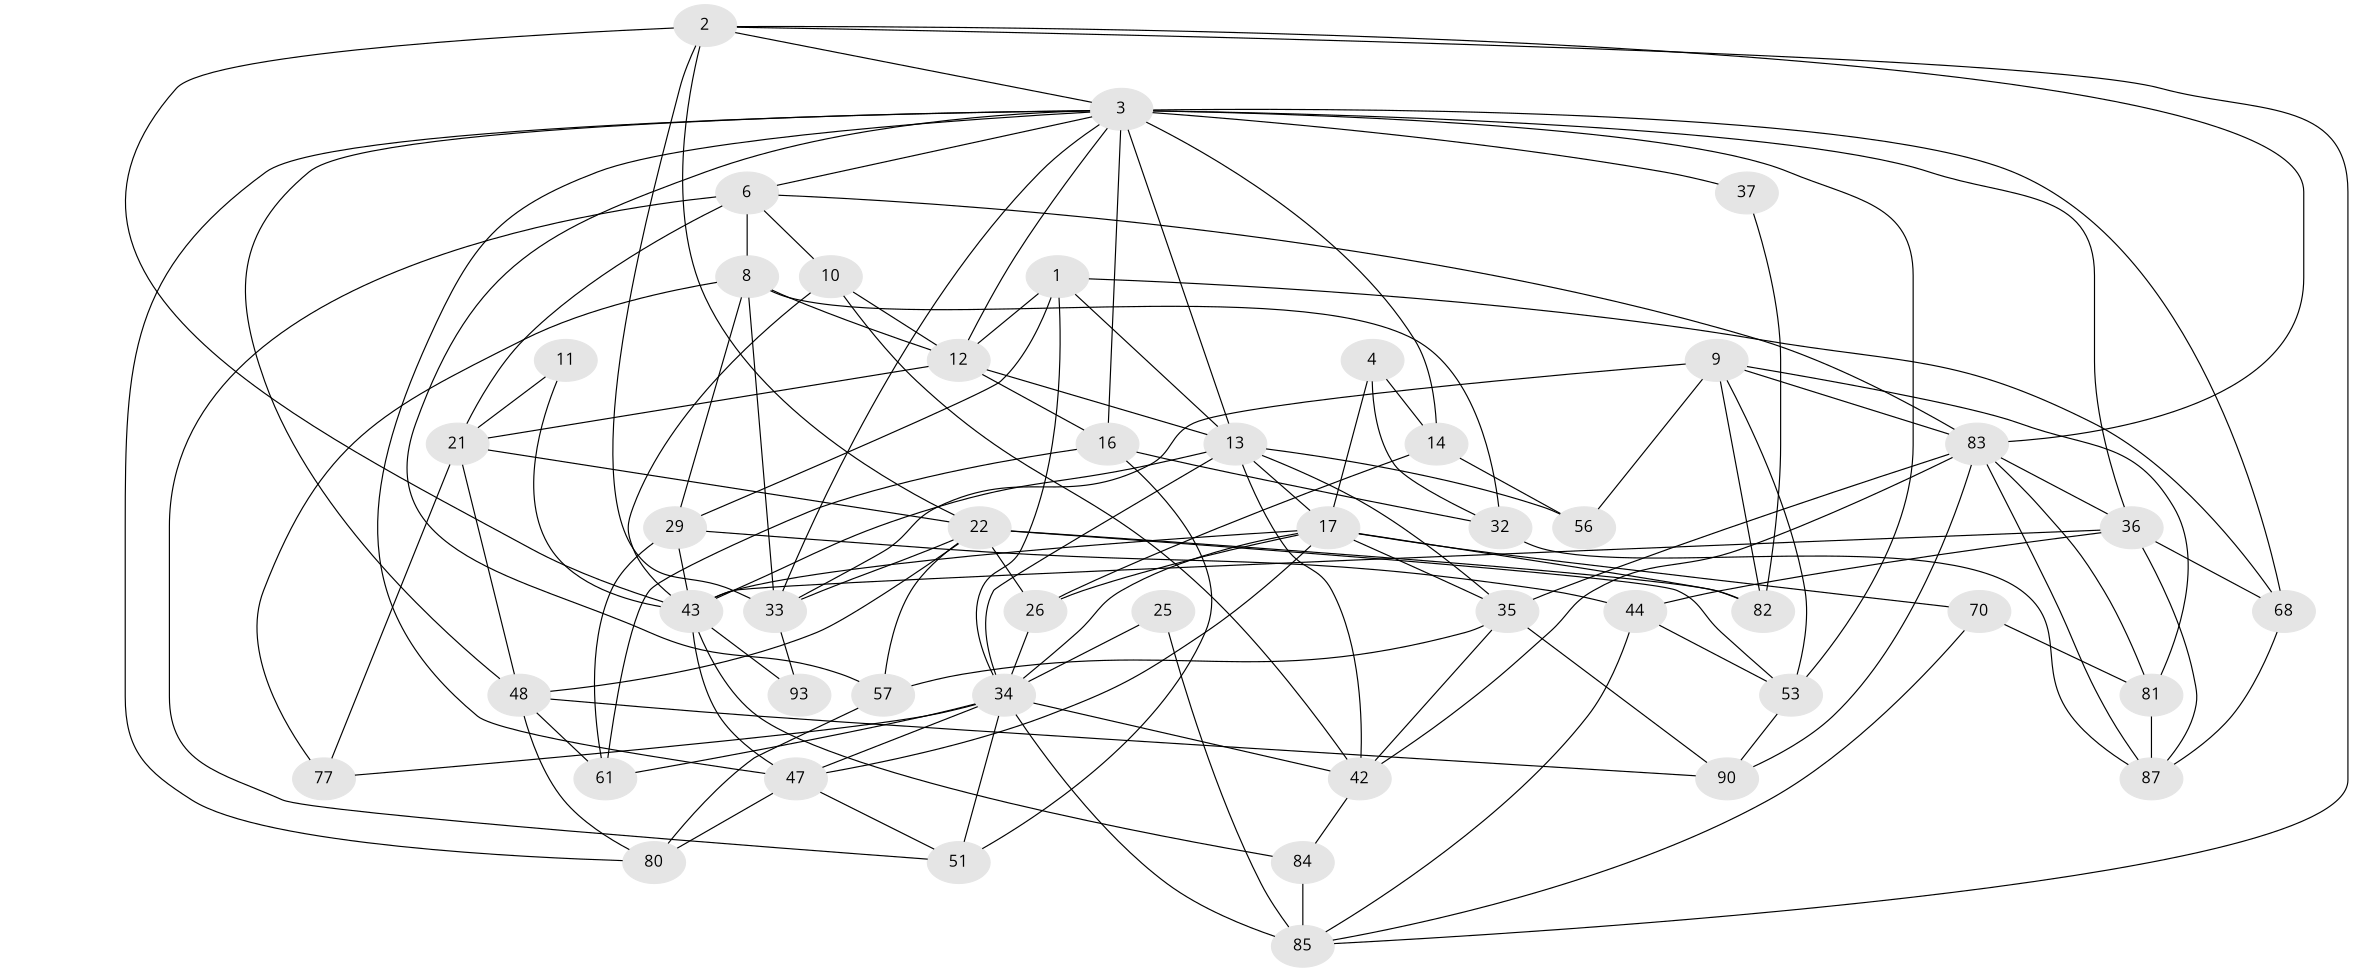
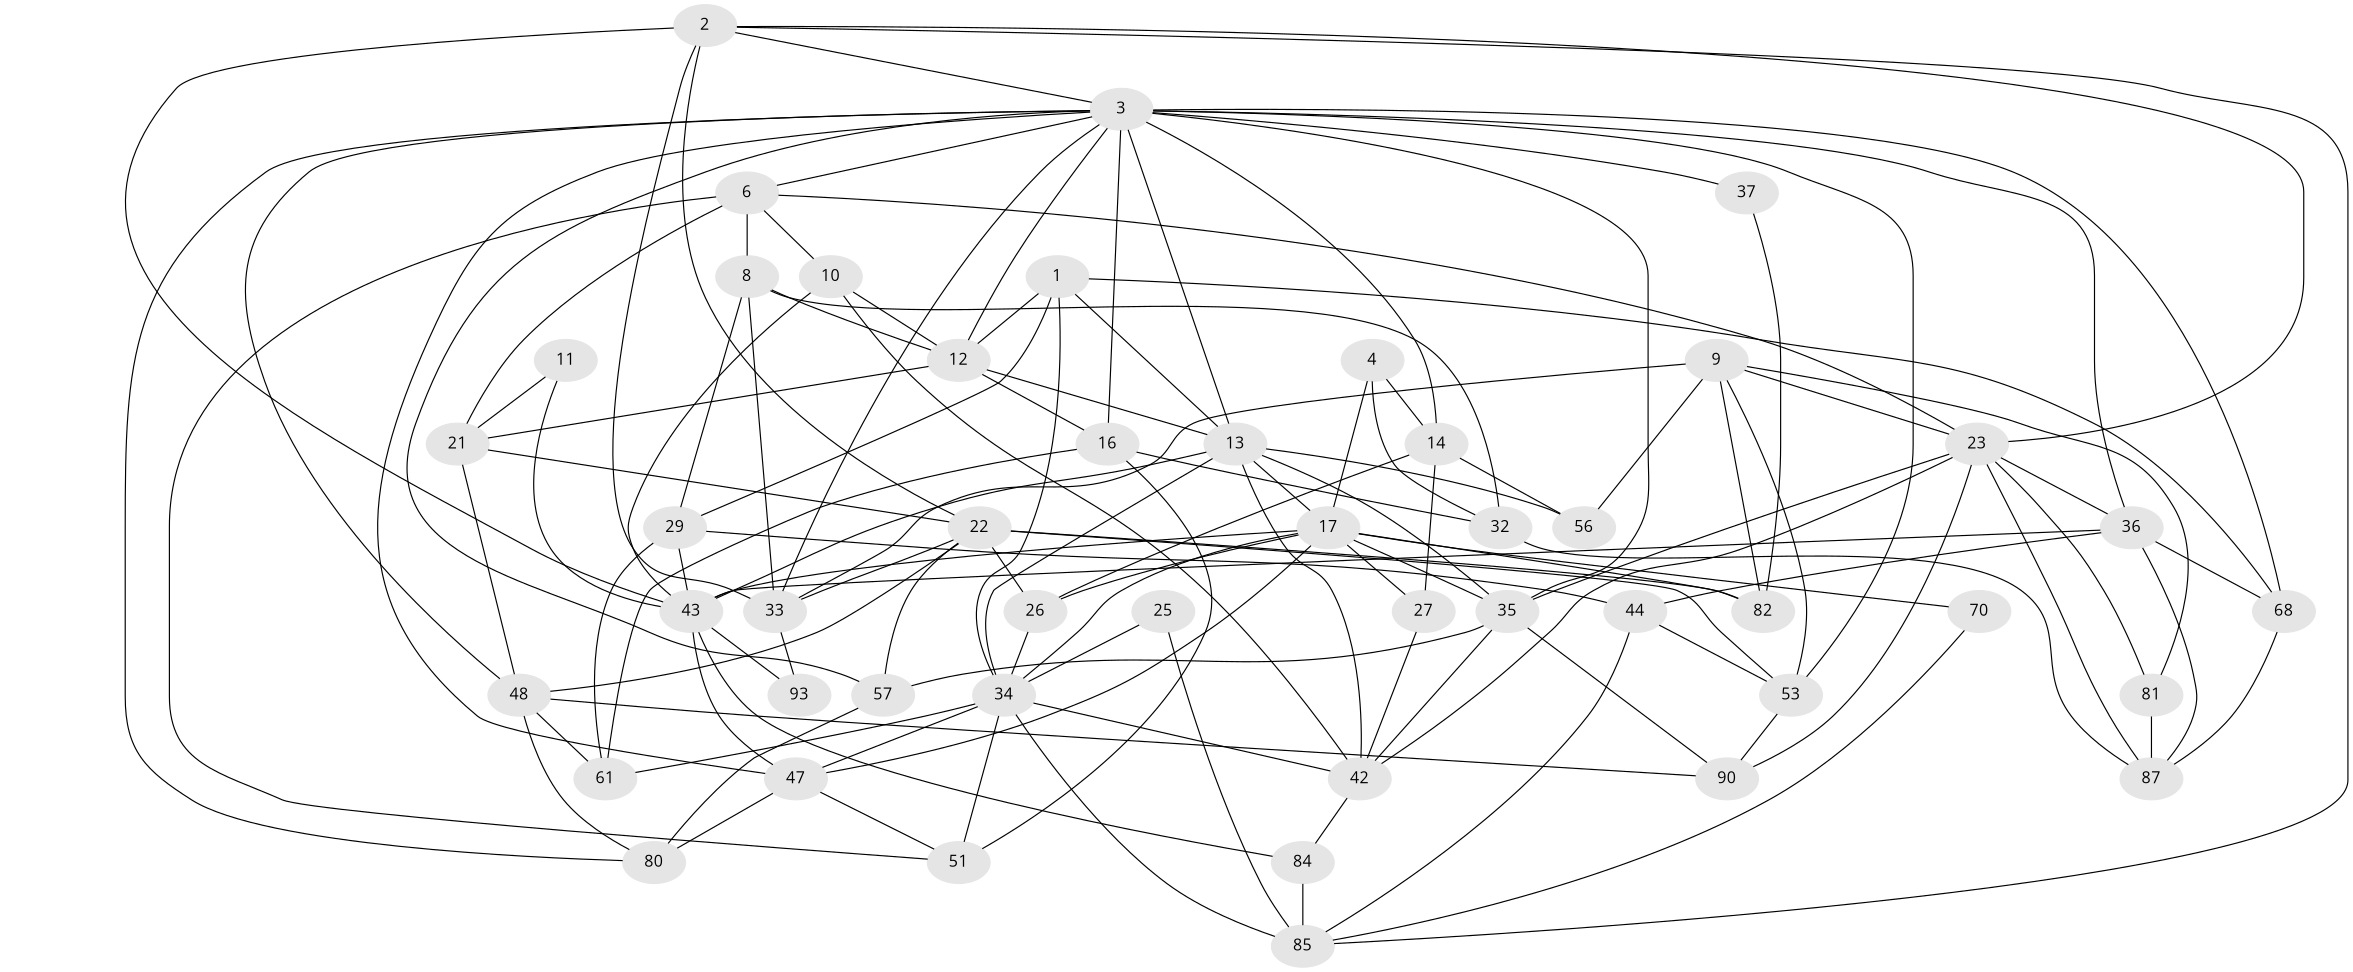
none -> (1601, 218)
(1977, 444) -> (1977, 444)
none -> (1424, 611)
(2065, 653) -> none
(324, 779) -> none
